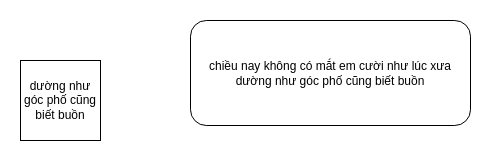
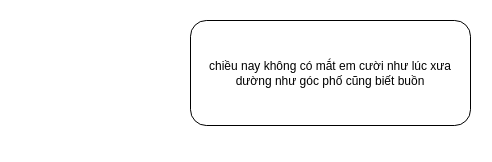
(61, 101) -> none
